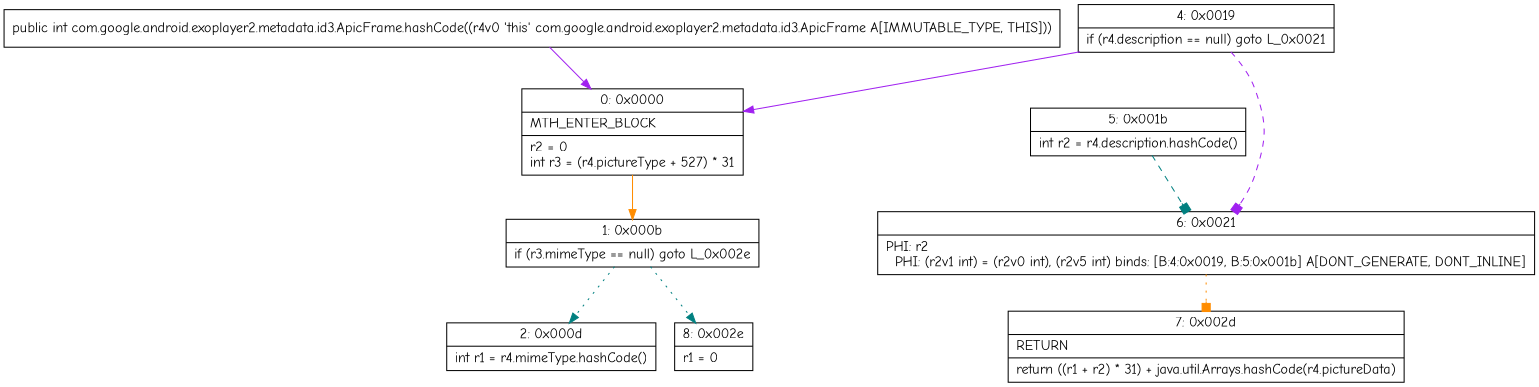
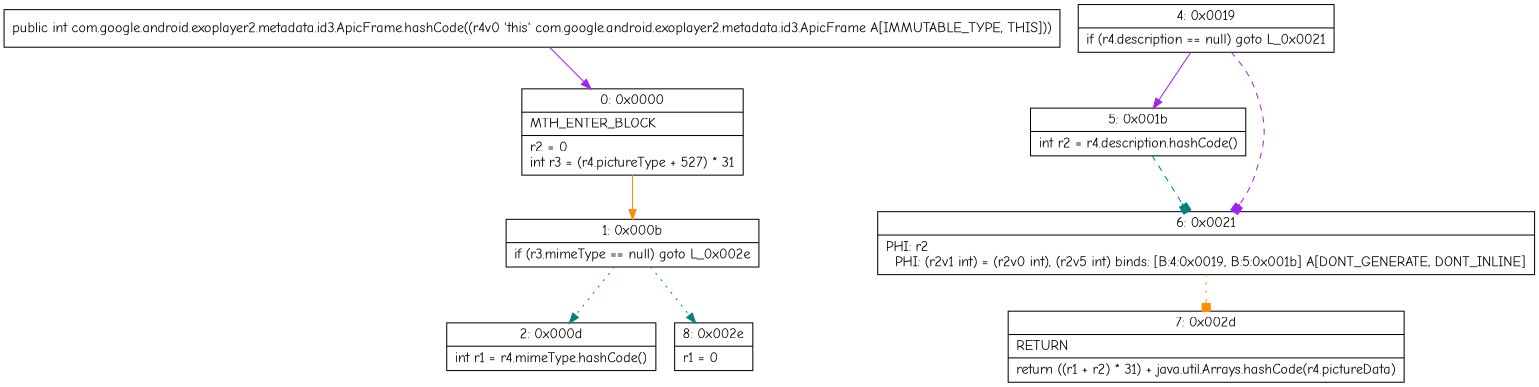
(917, 81) -> (1175, 76)
